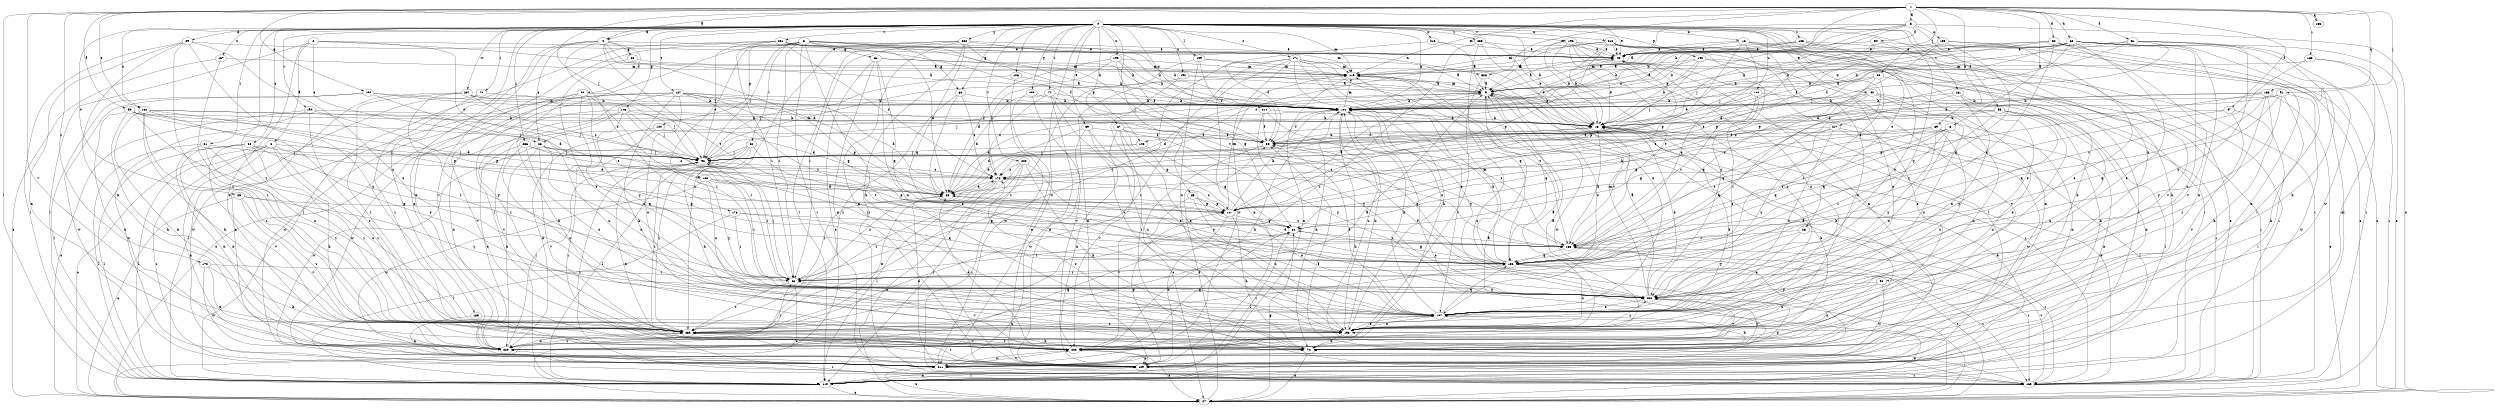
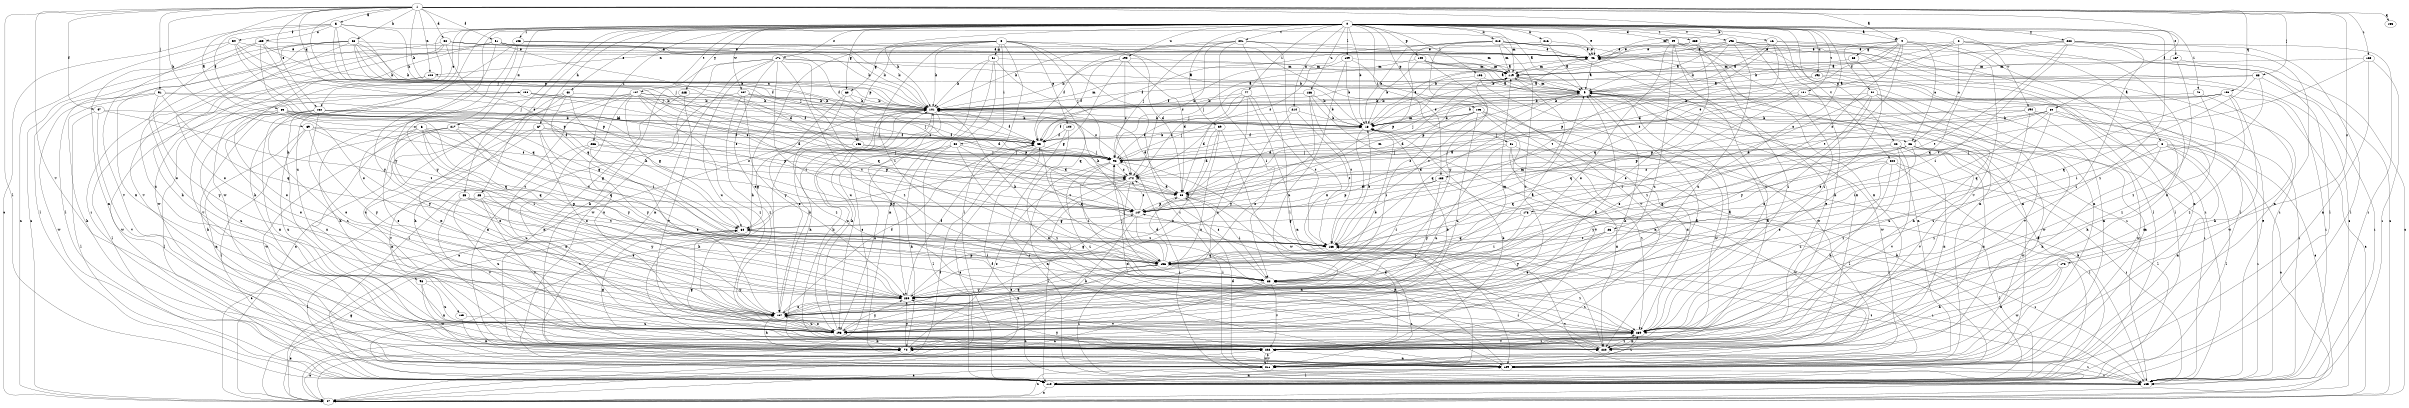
(1484, 76) -> (430, 76)
none -> (1043, 254)
